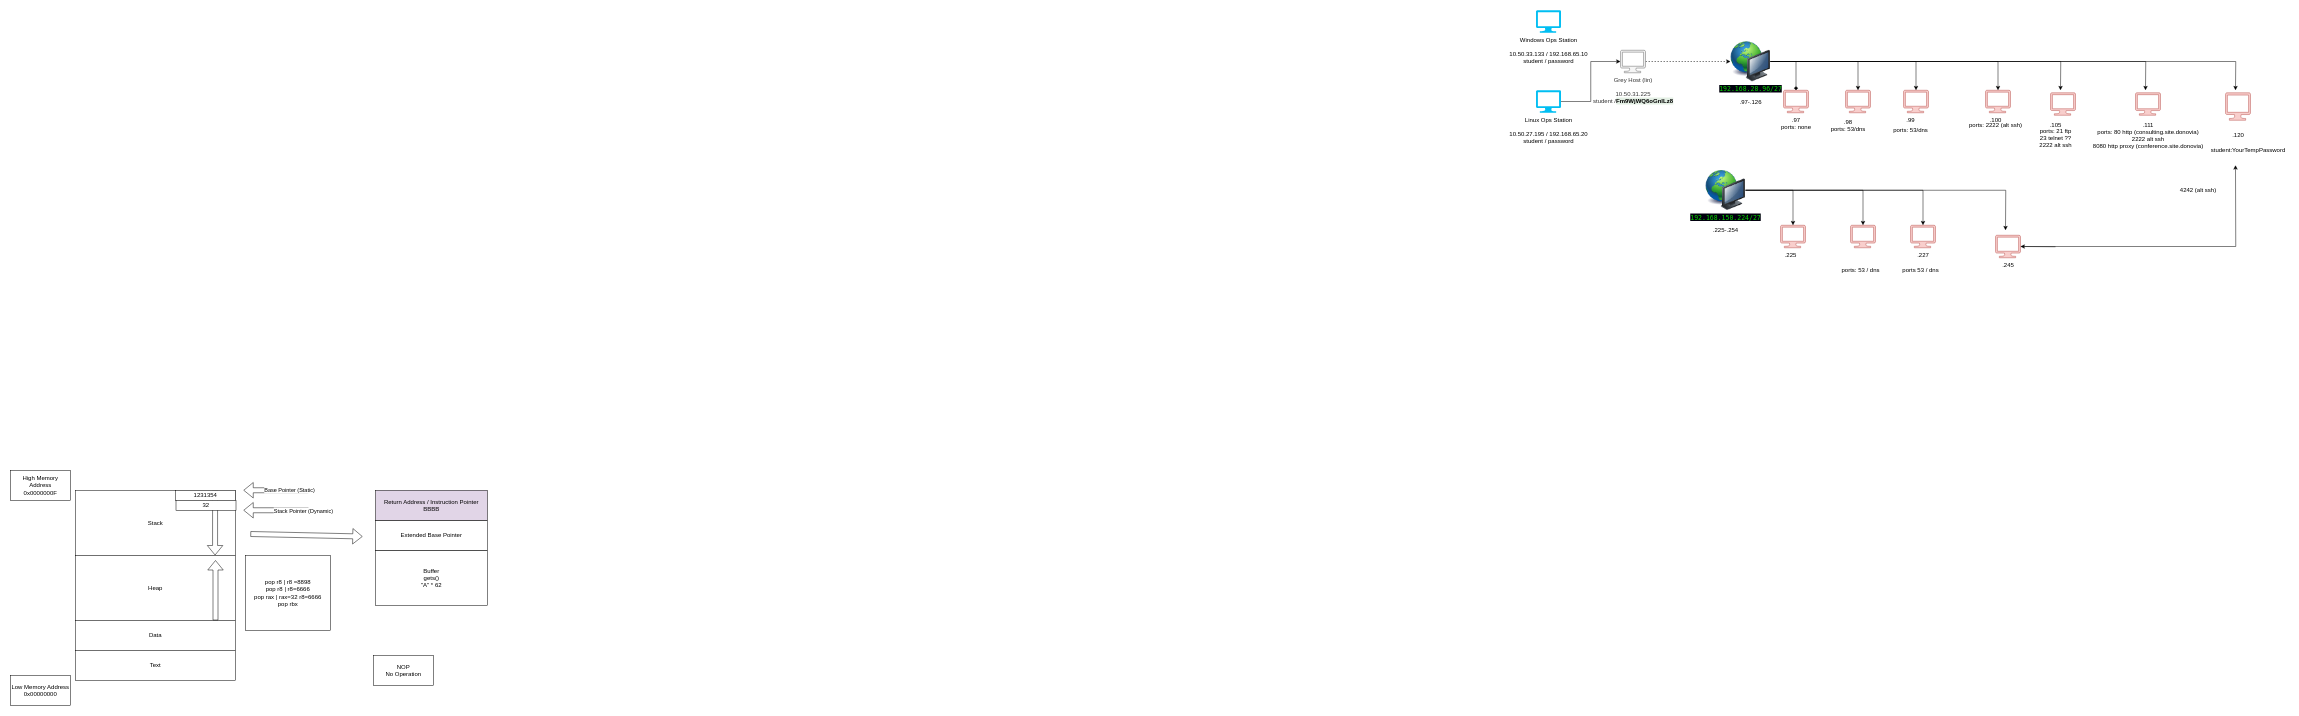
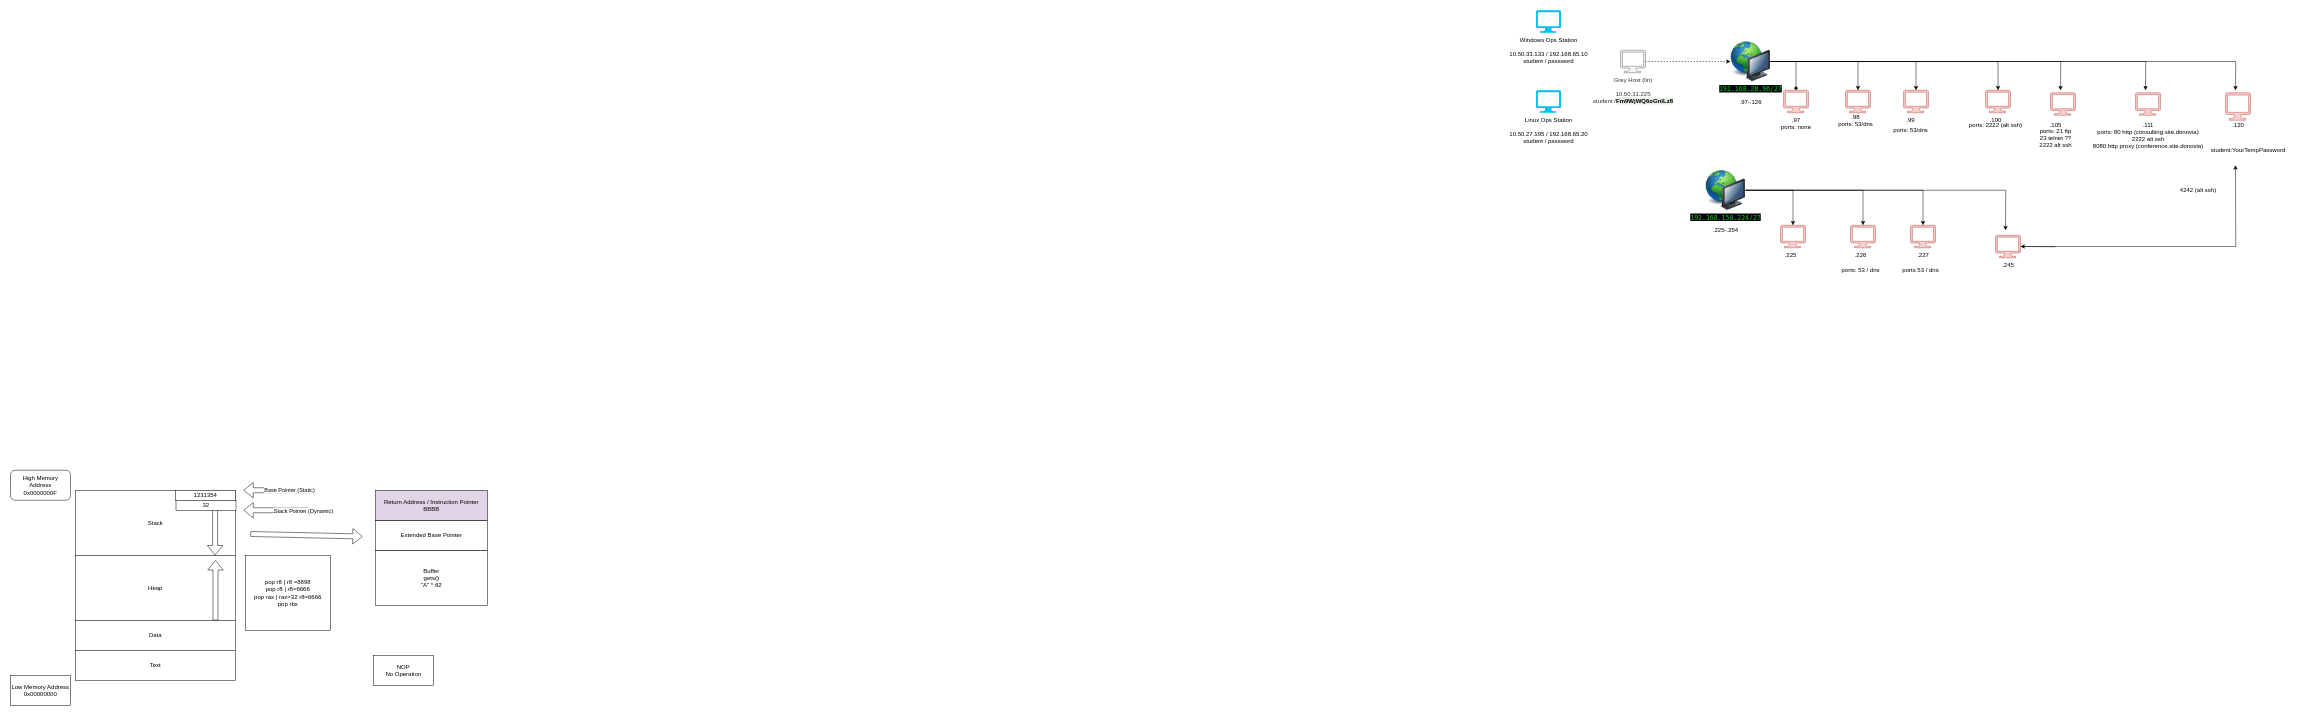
(1591, 62) -> none
(1848, 125) -> (1855, 120)
(2238, 135) -> (2238, 125)
none -> (1860, 255)
(40, 485) -> (40, 485)
